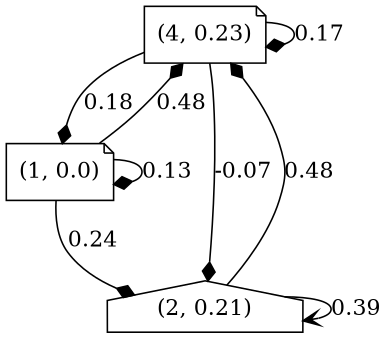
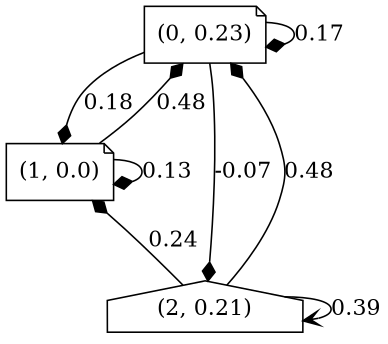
(205, 35) -> (205, 35)
(70, 255) -> (146, 249)
